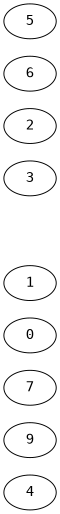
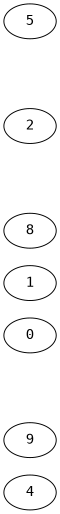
(30, 74) -> none
(30, 178) -> none
none -> (30, 231)
(30, 388) -> none
